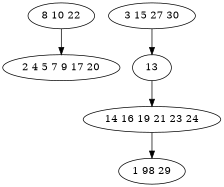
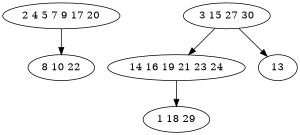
(61, 38) -> (61, 38)
(152, 90) -> (204, 39)
(152, 171) -> (176, 119)
